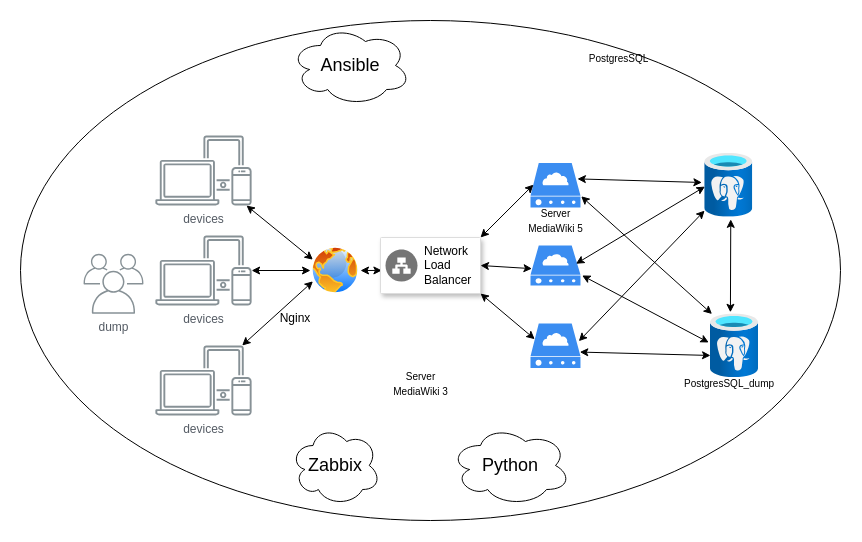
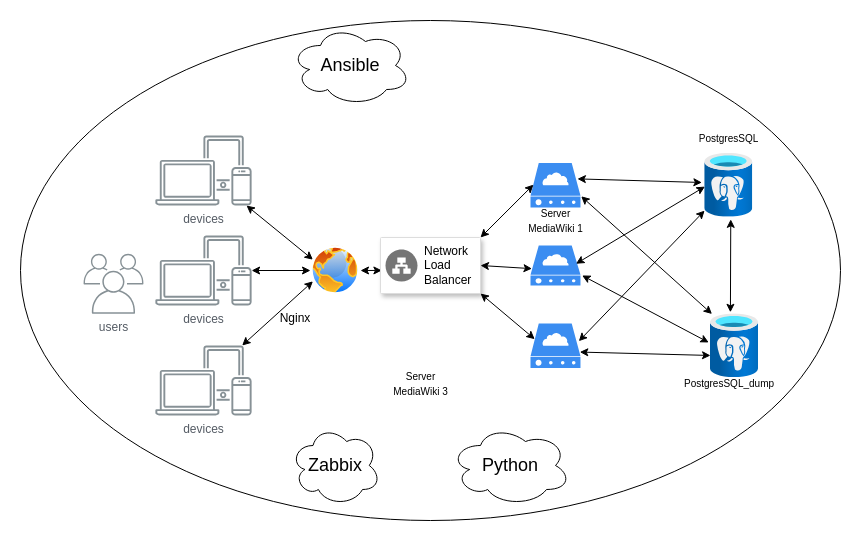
(619, 58) -> (729, 138)
(556, 221) -> (556, 221)
(114, 328) -> (114, 328)
